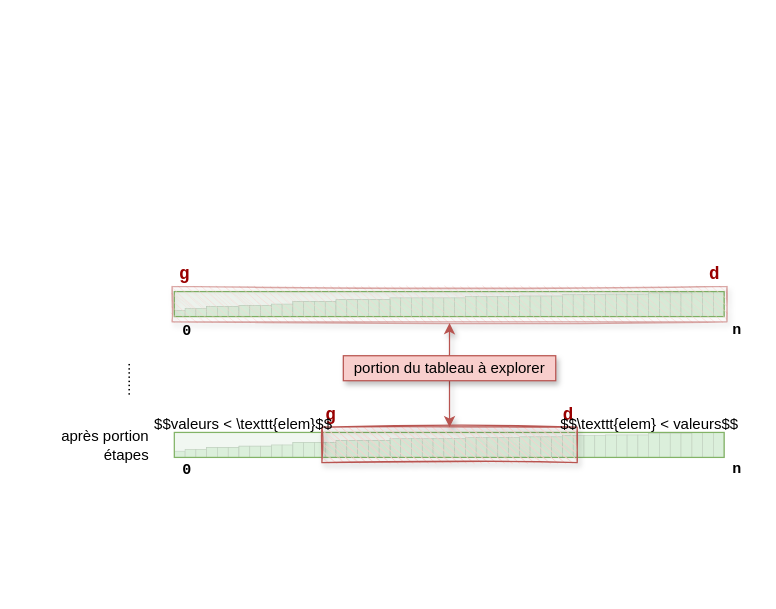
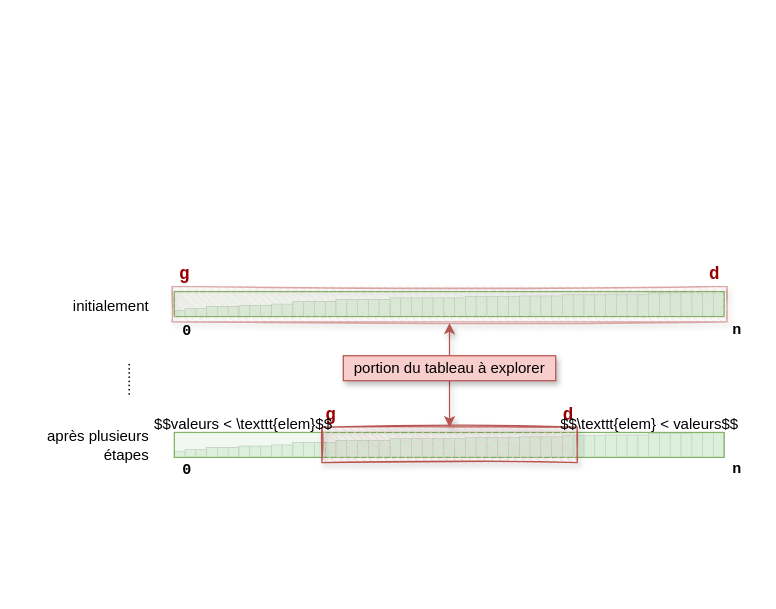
none -> (101, 306)
(99, 446) -> (92, 446)
